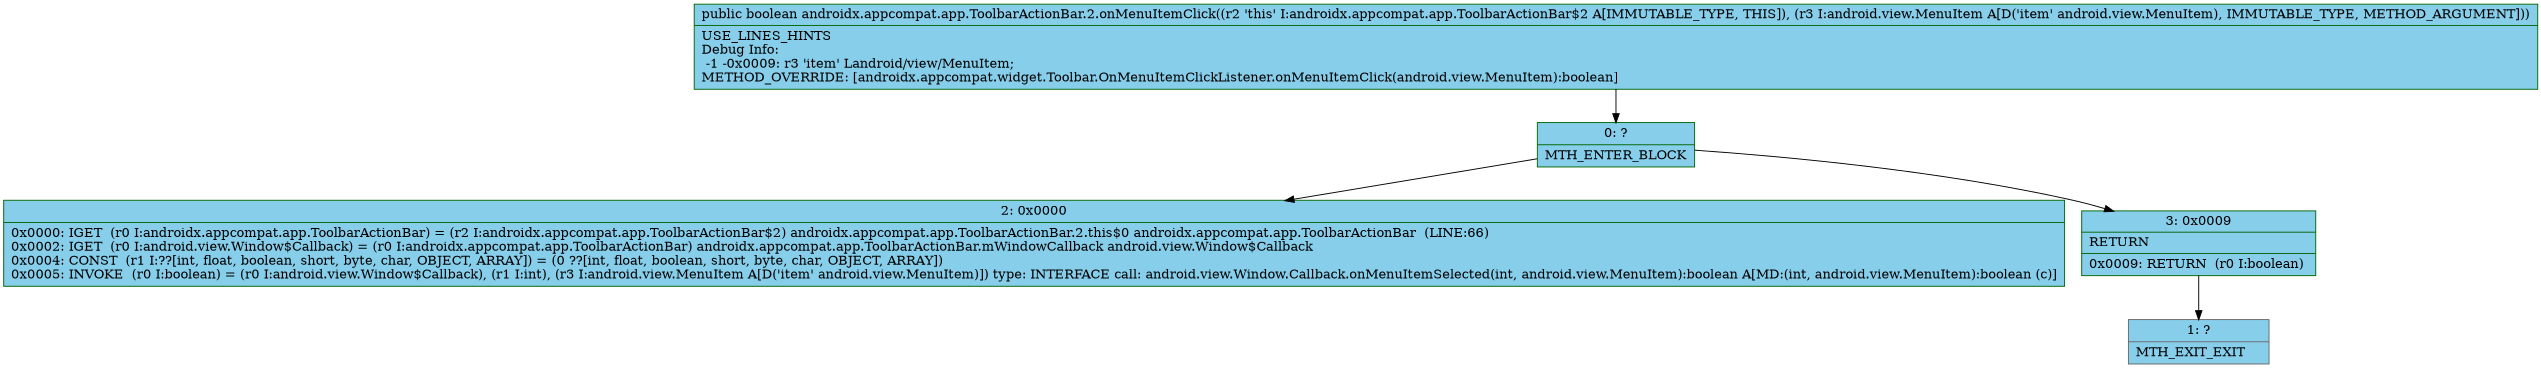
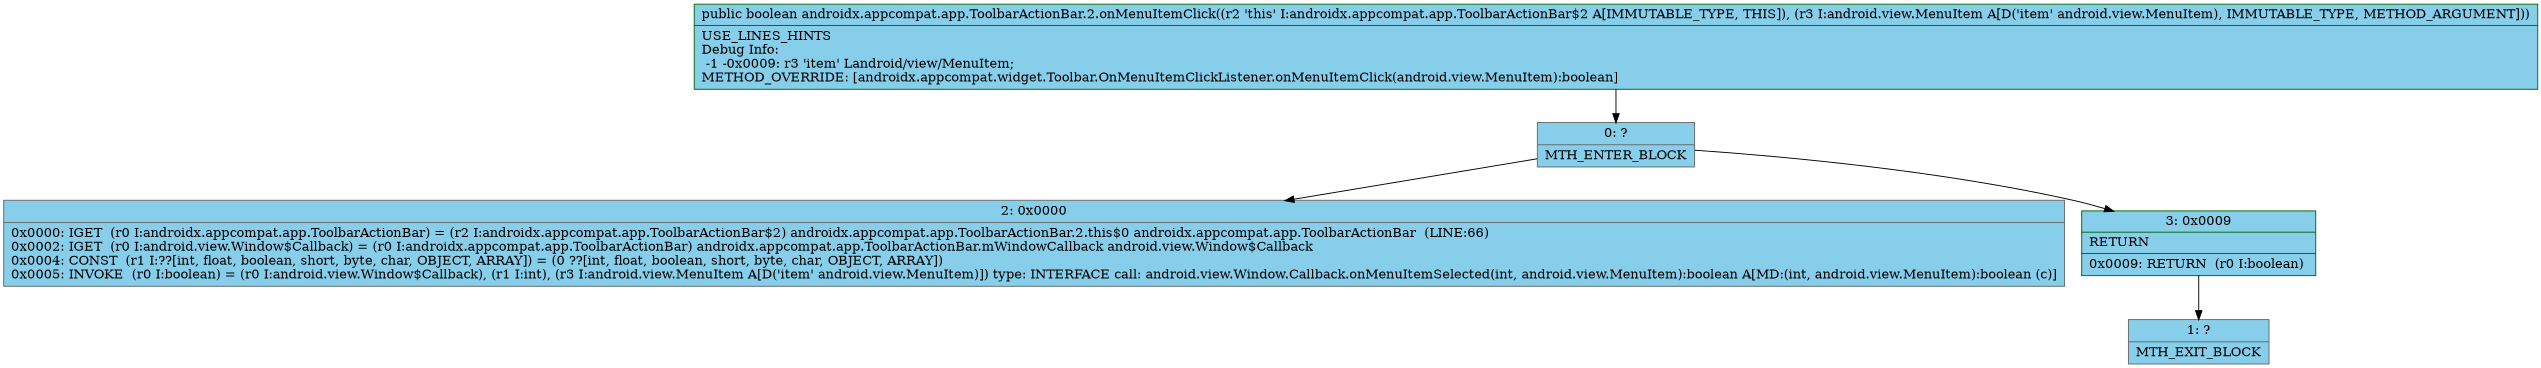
(1616, 145) -> (1616, 145)
(1034, 243) -> (1034, 243)
(2190, 352) -> (2199, 352)
